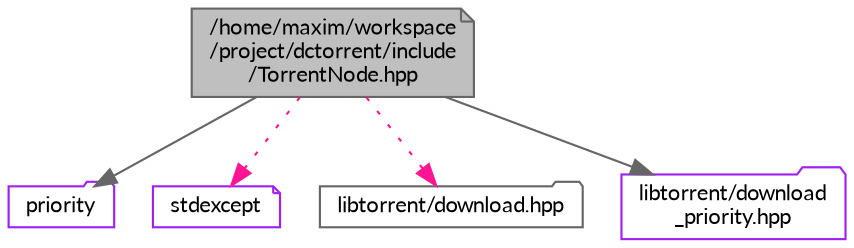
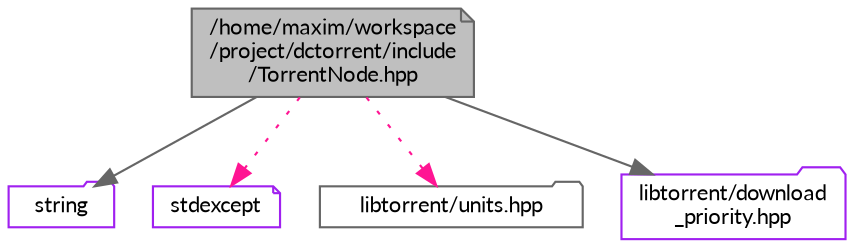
(61, 207) -> (61, 207)
(451, 207) -> (451, 207)
